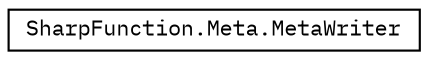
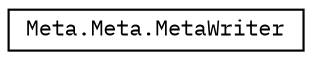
(214, 30) -> (156, 30)
